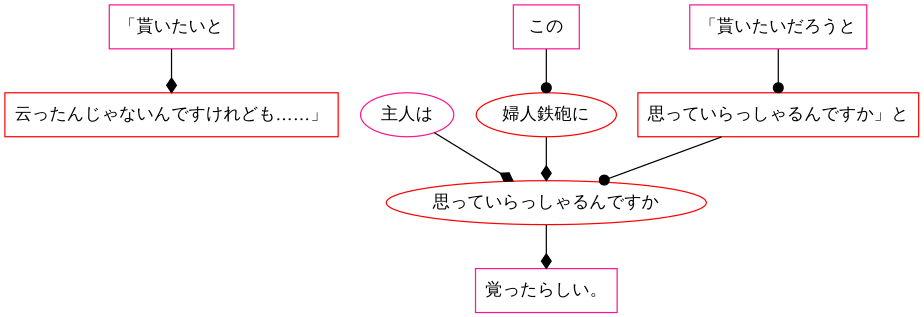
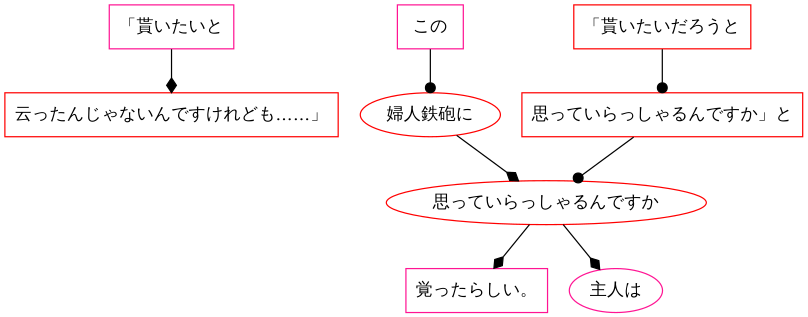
(778, 27) -> (662, 27)
(467, 153) -> (577, 241)
